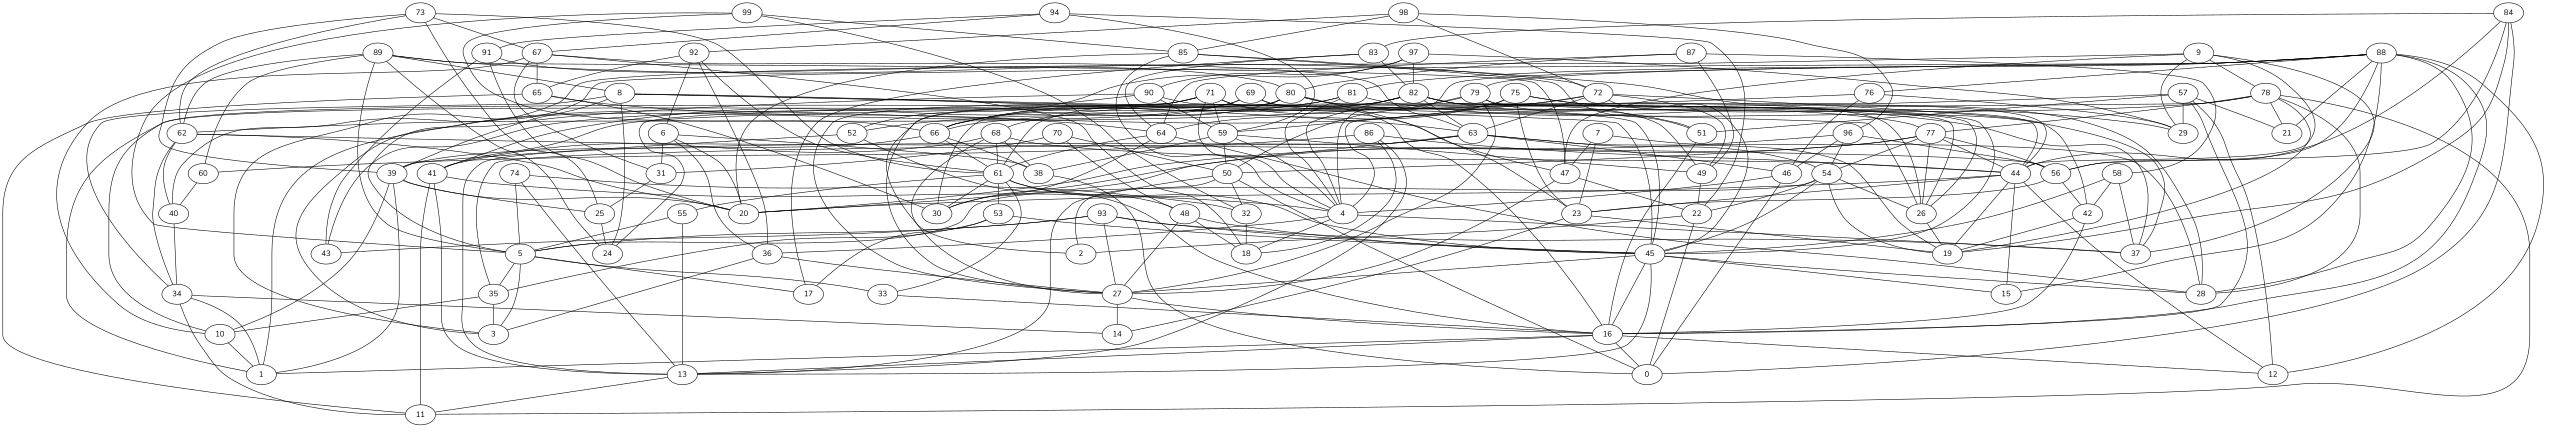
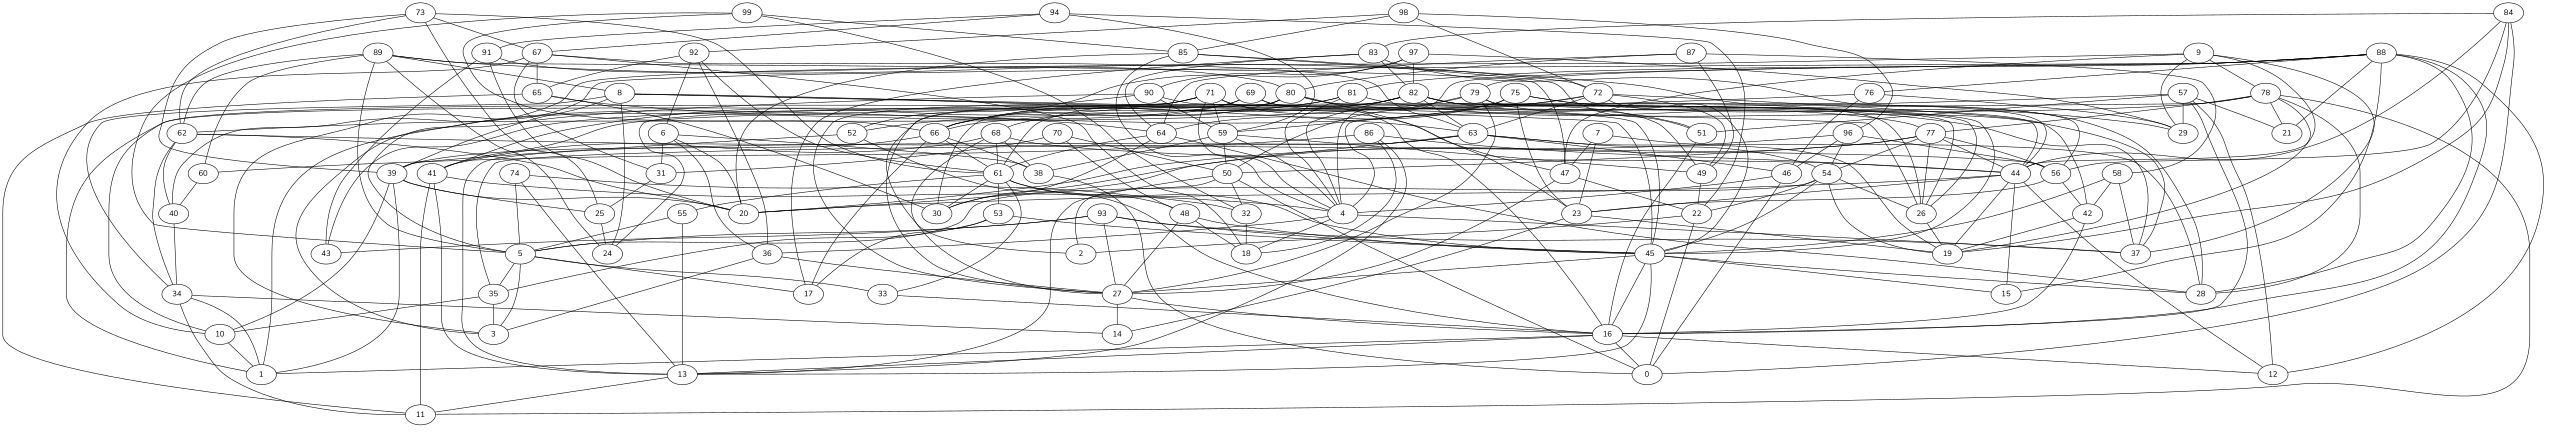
(2246, 158) -> (1736, 83)
none -> (858, 211)
